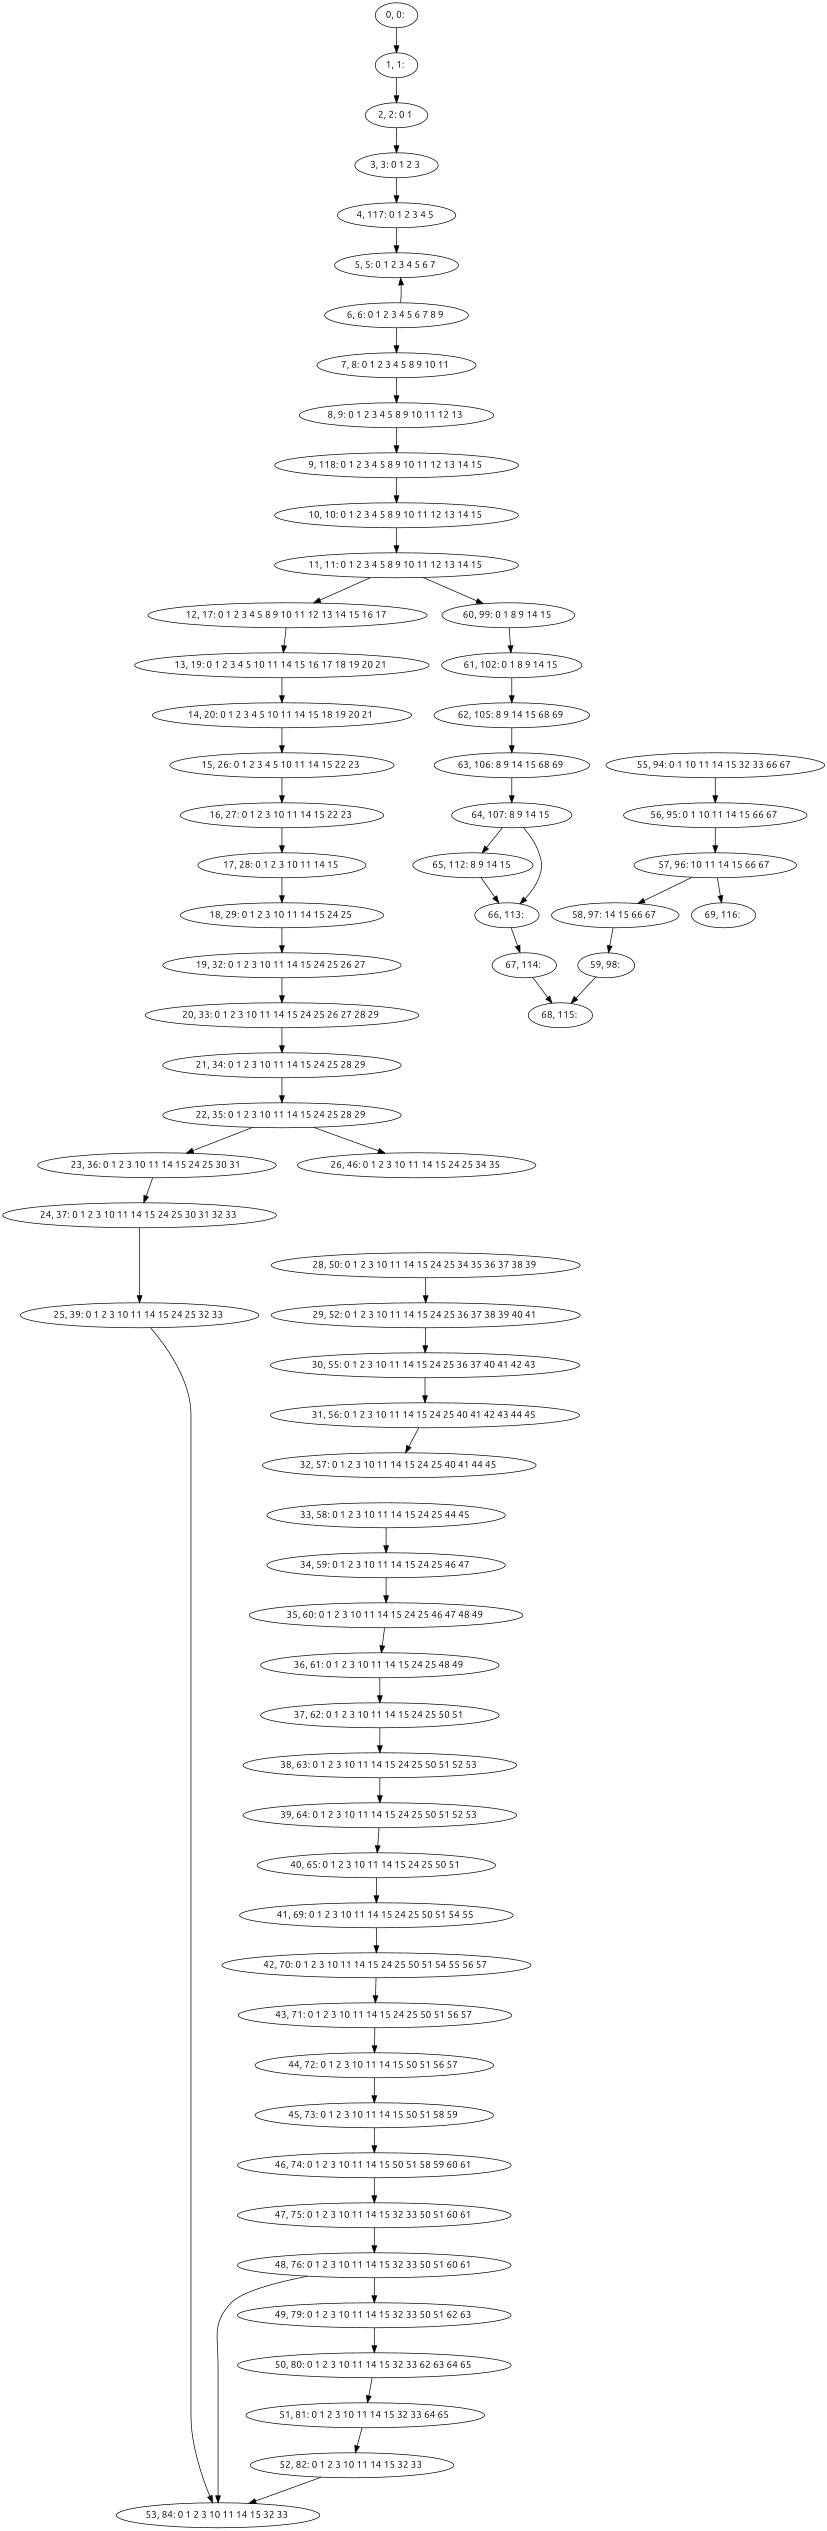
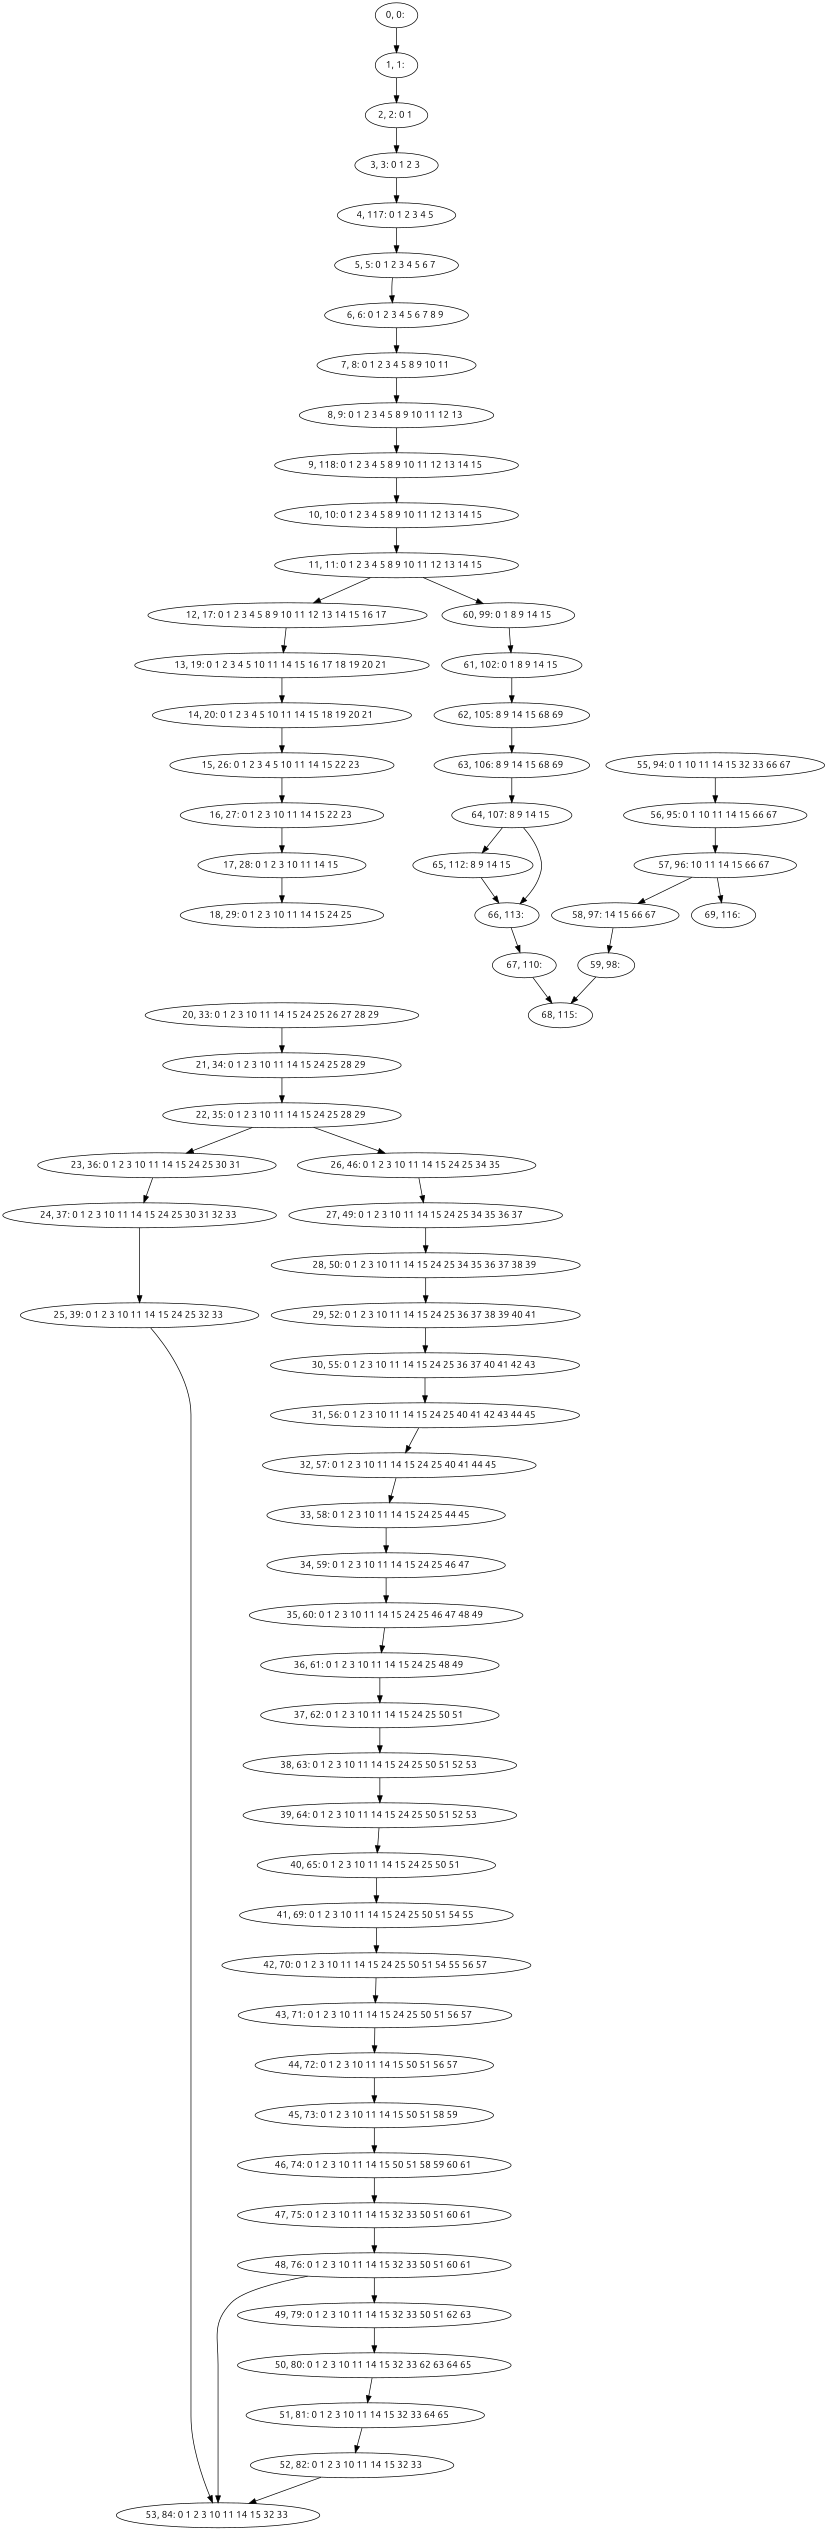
(401, 294) -> (392, 287)
(282, 965) -> none
(524, 965) -> (524, 965)
none -> (426, 1215)
none -> (394, 1487)
